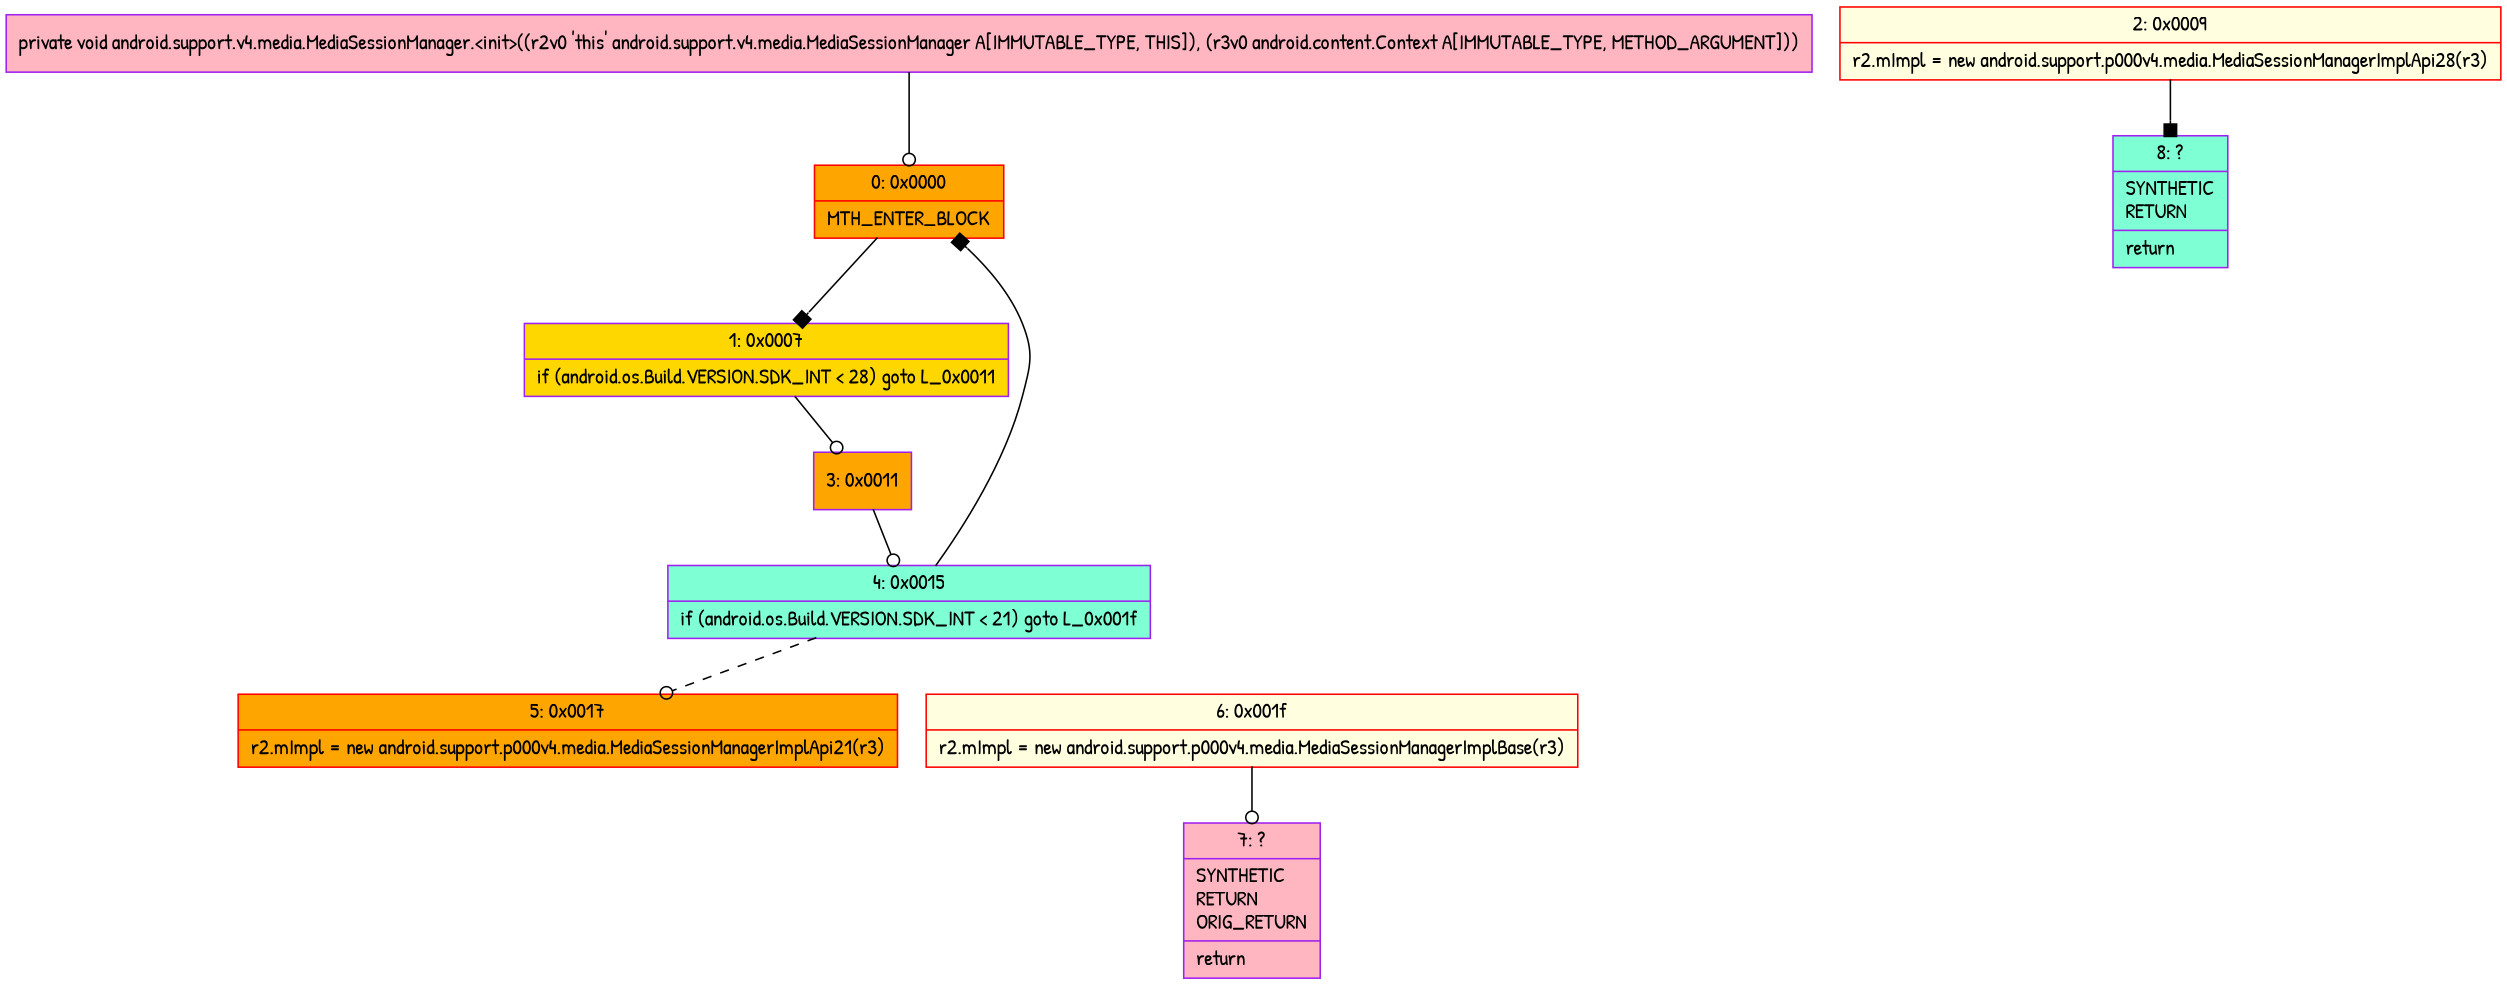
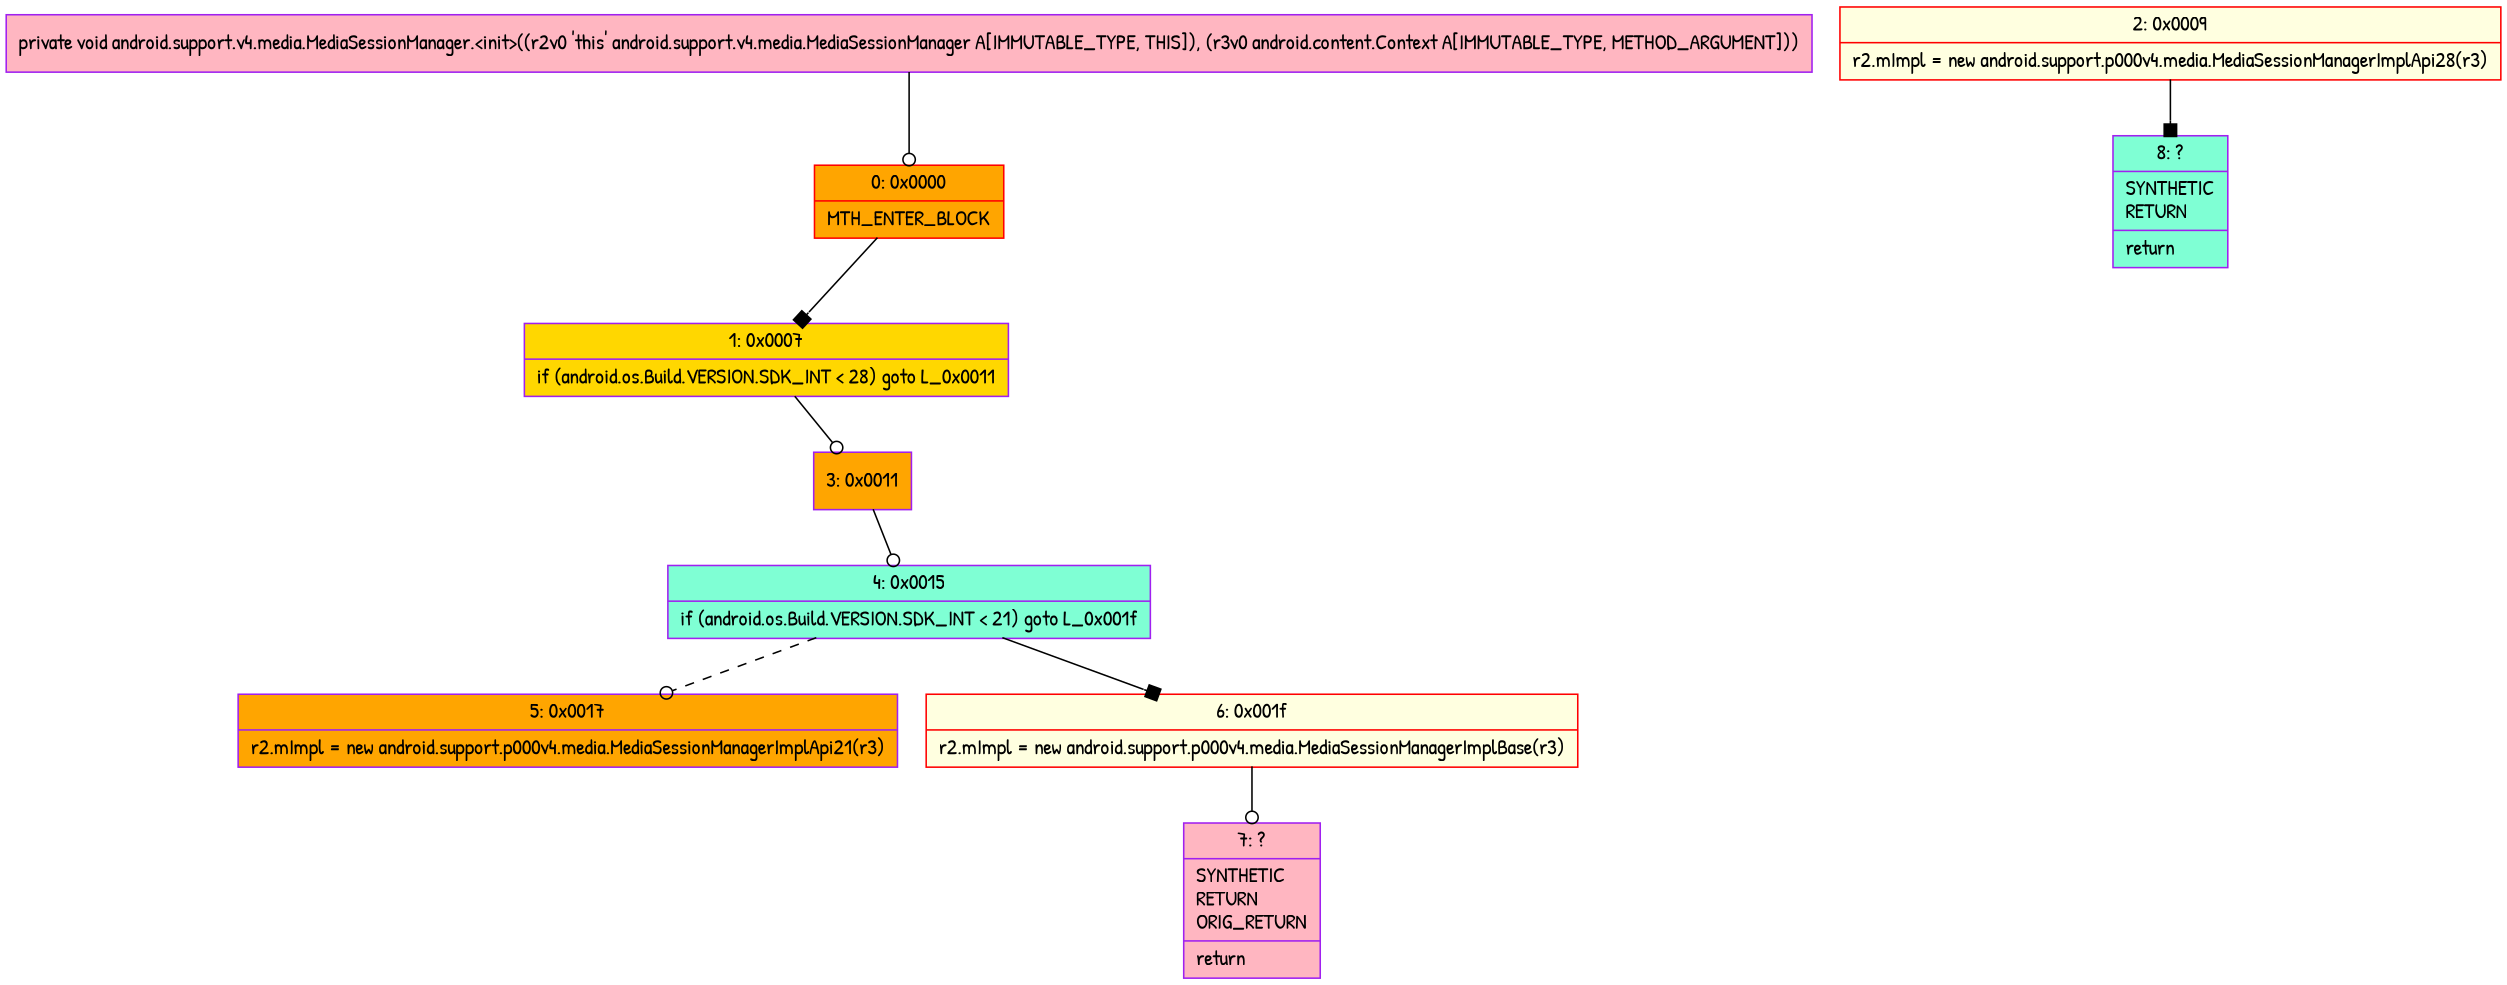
(1019, 407) -> (1073, 664)
(568, 731) -> (568, 731)
